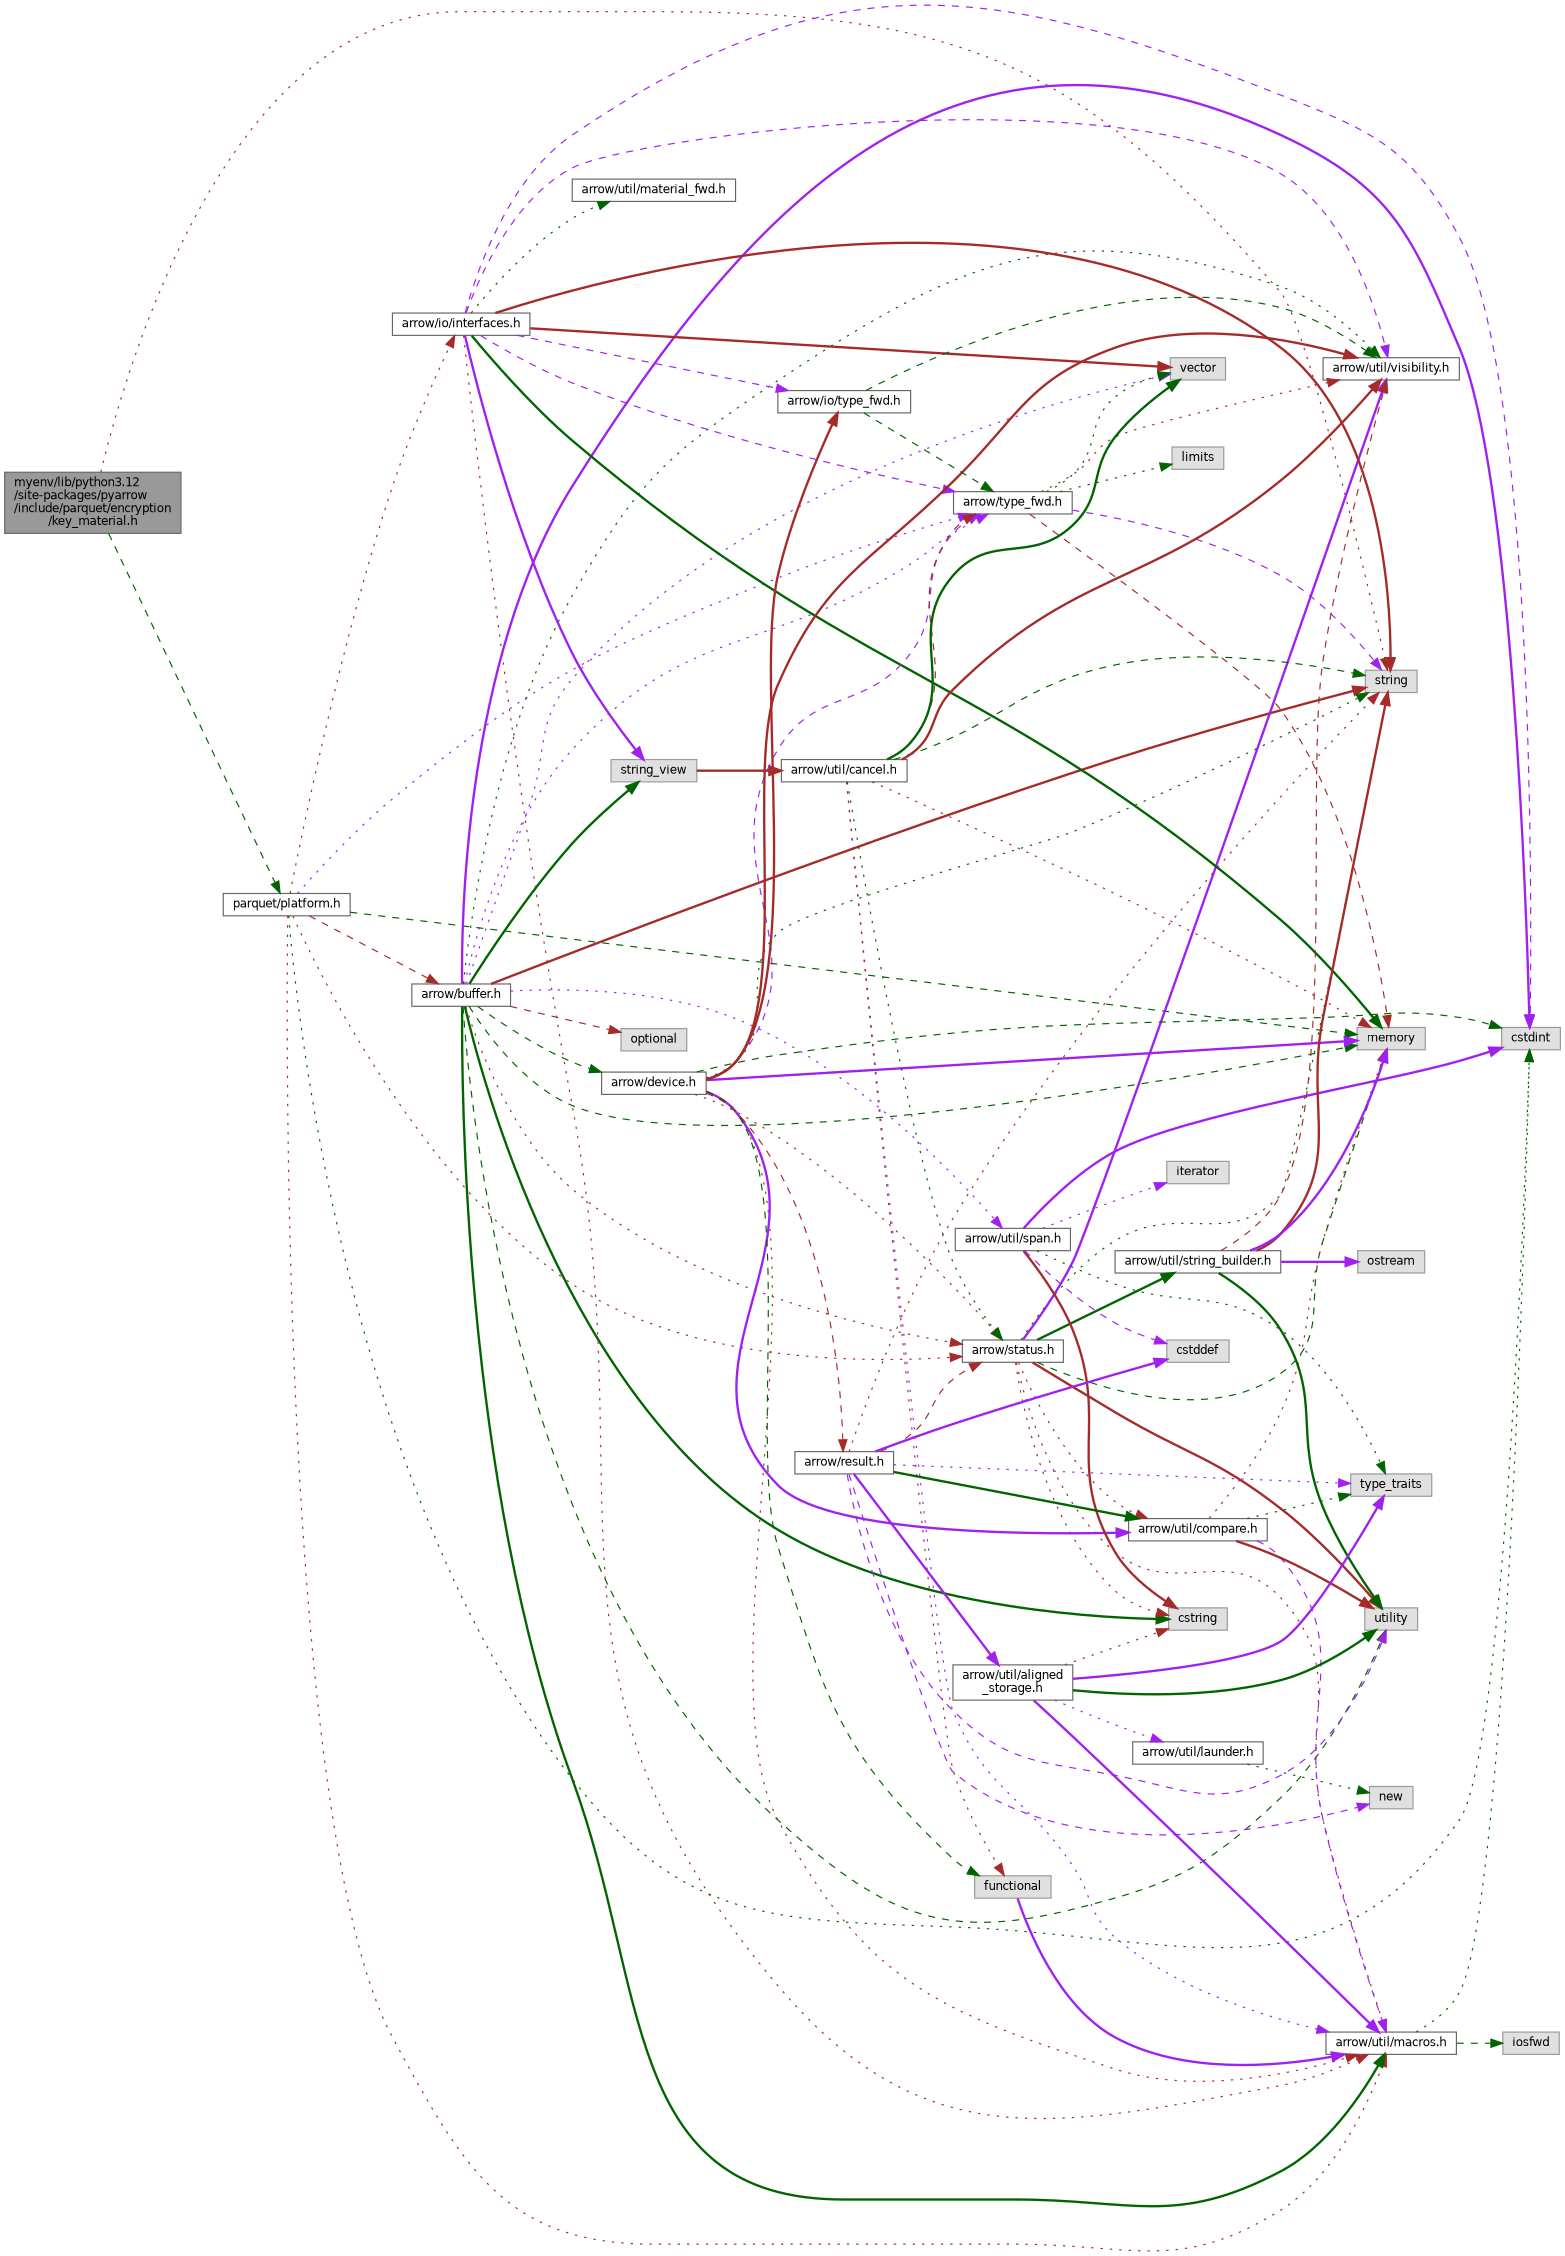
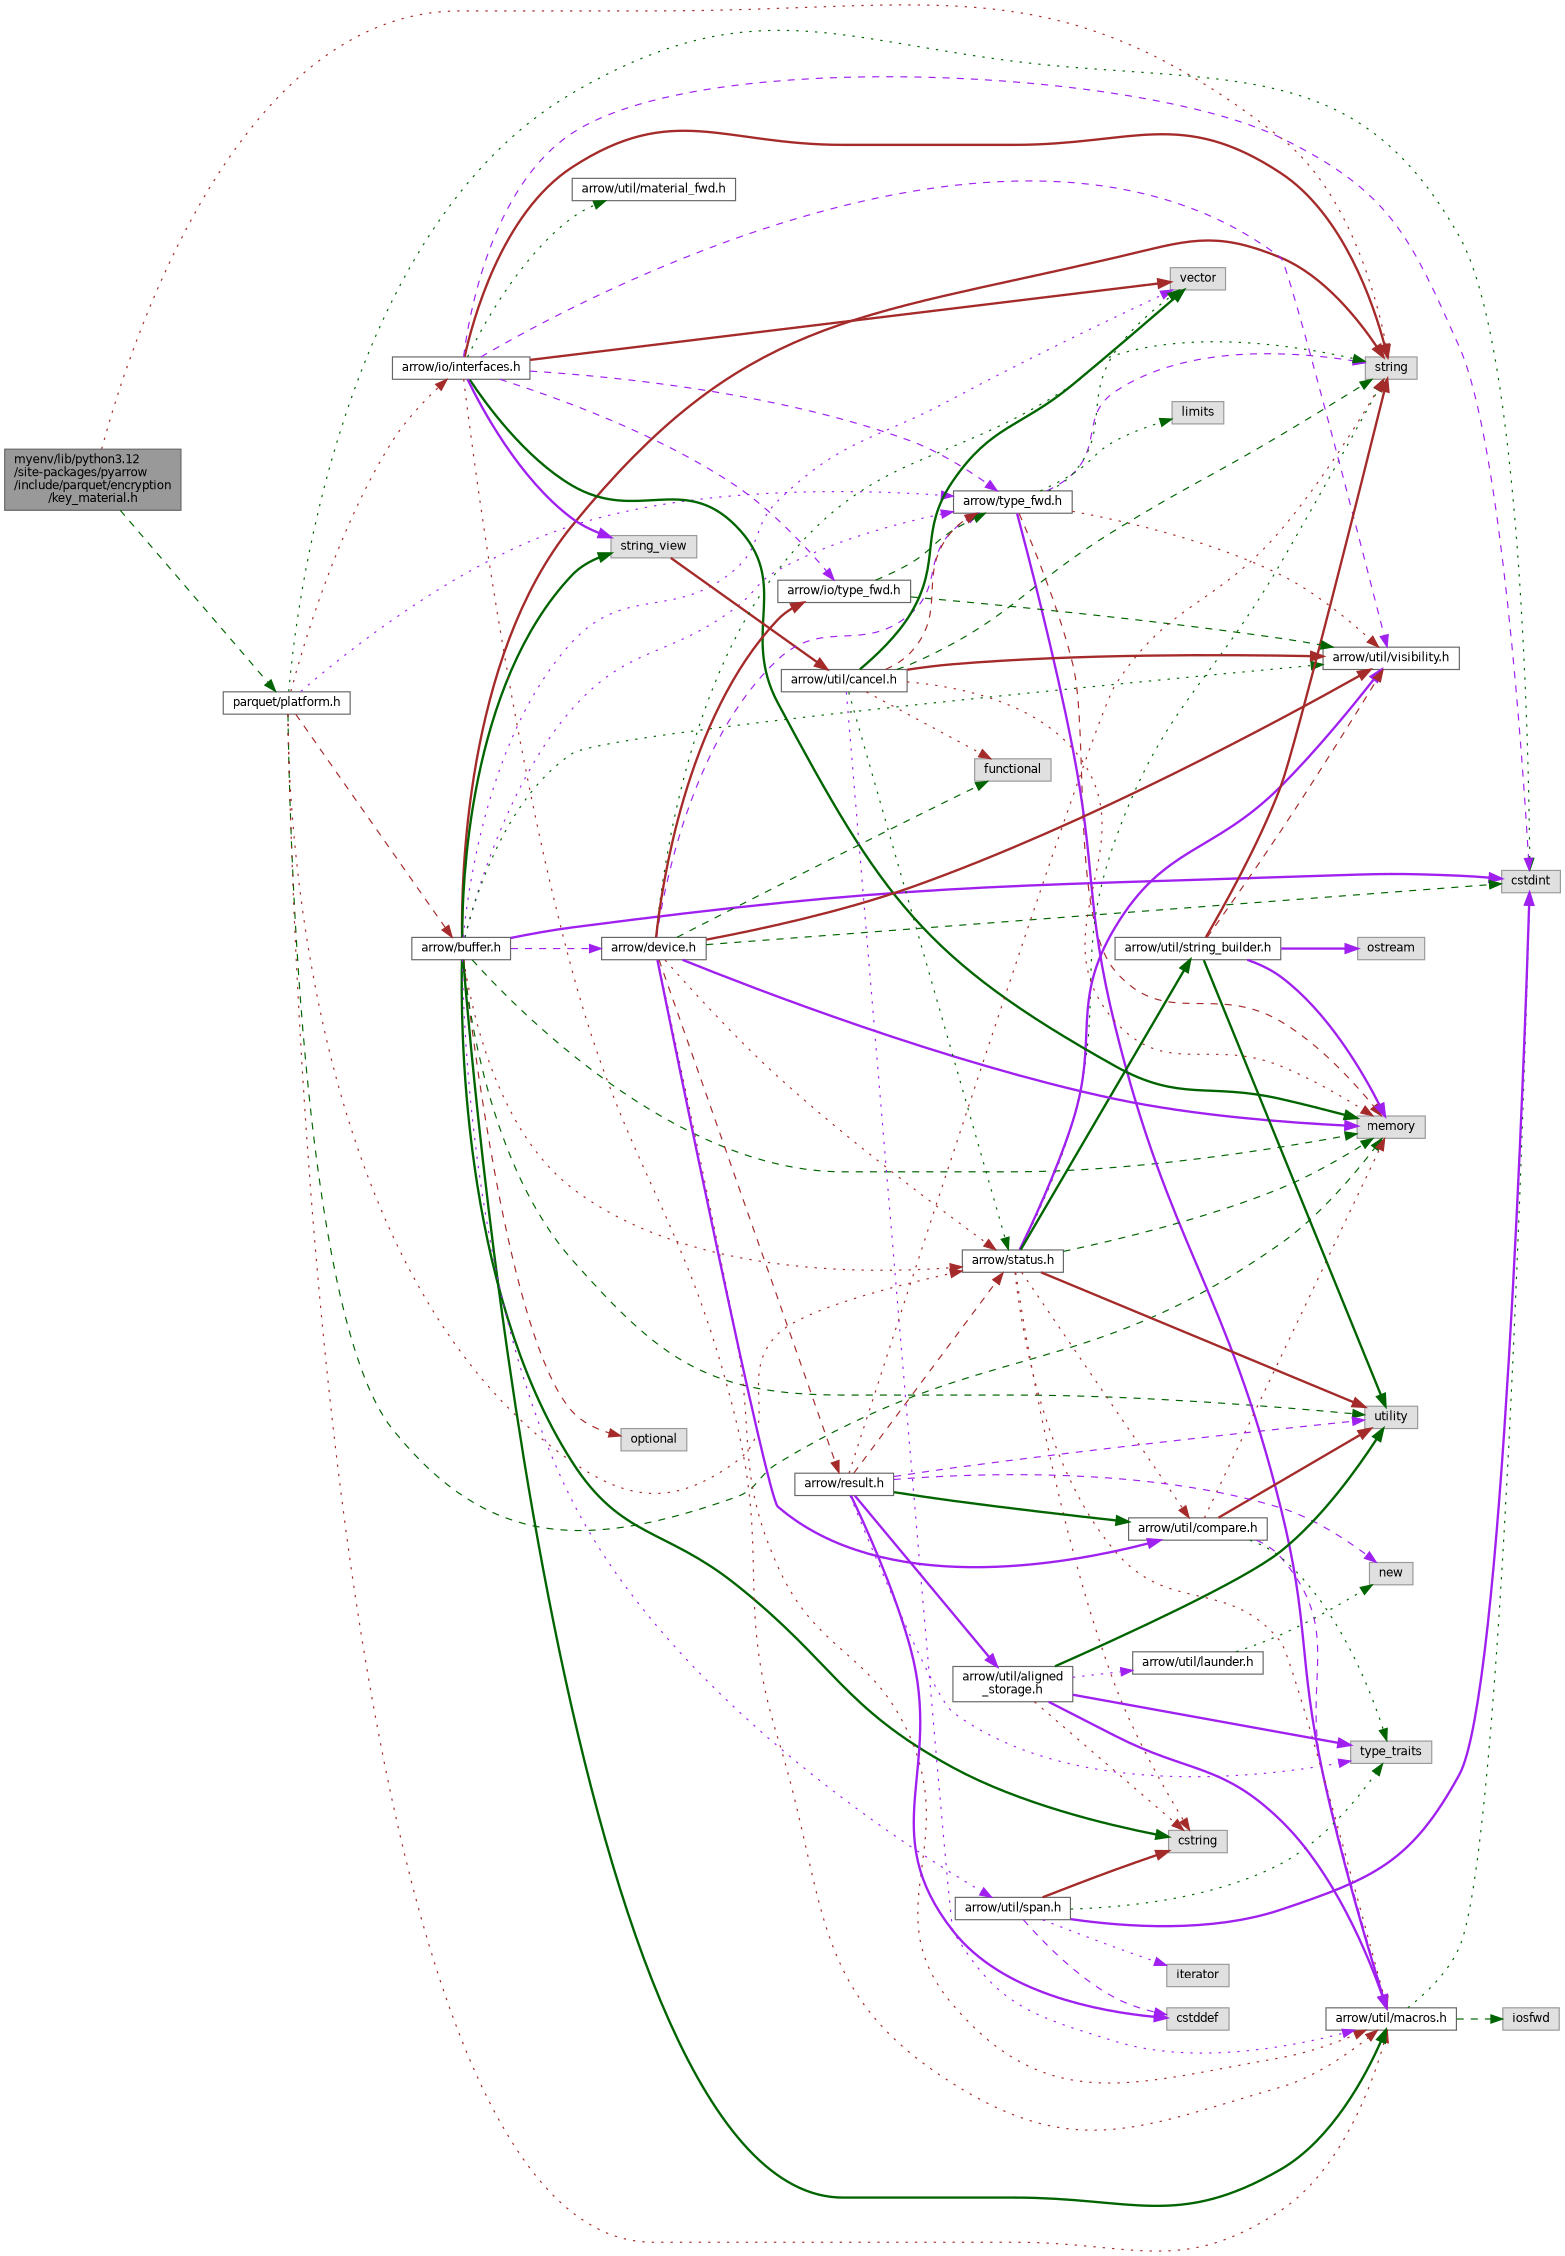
(532, 1041) -> (550, 949)
(1137, 2047) -> (1193, 1256)
